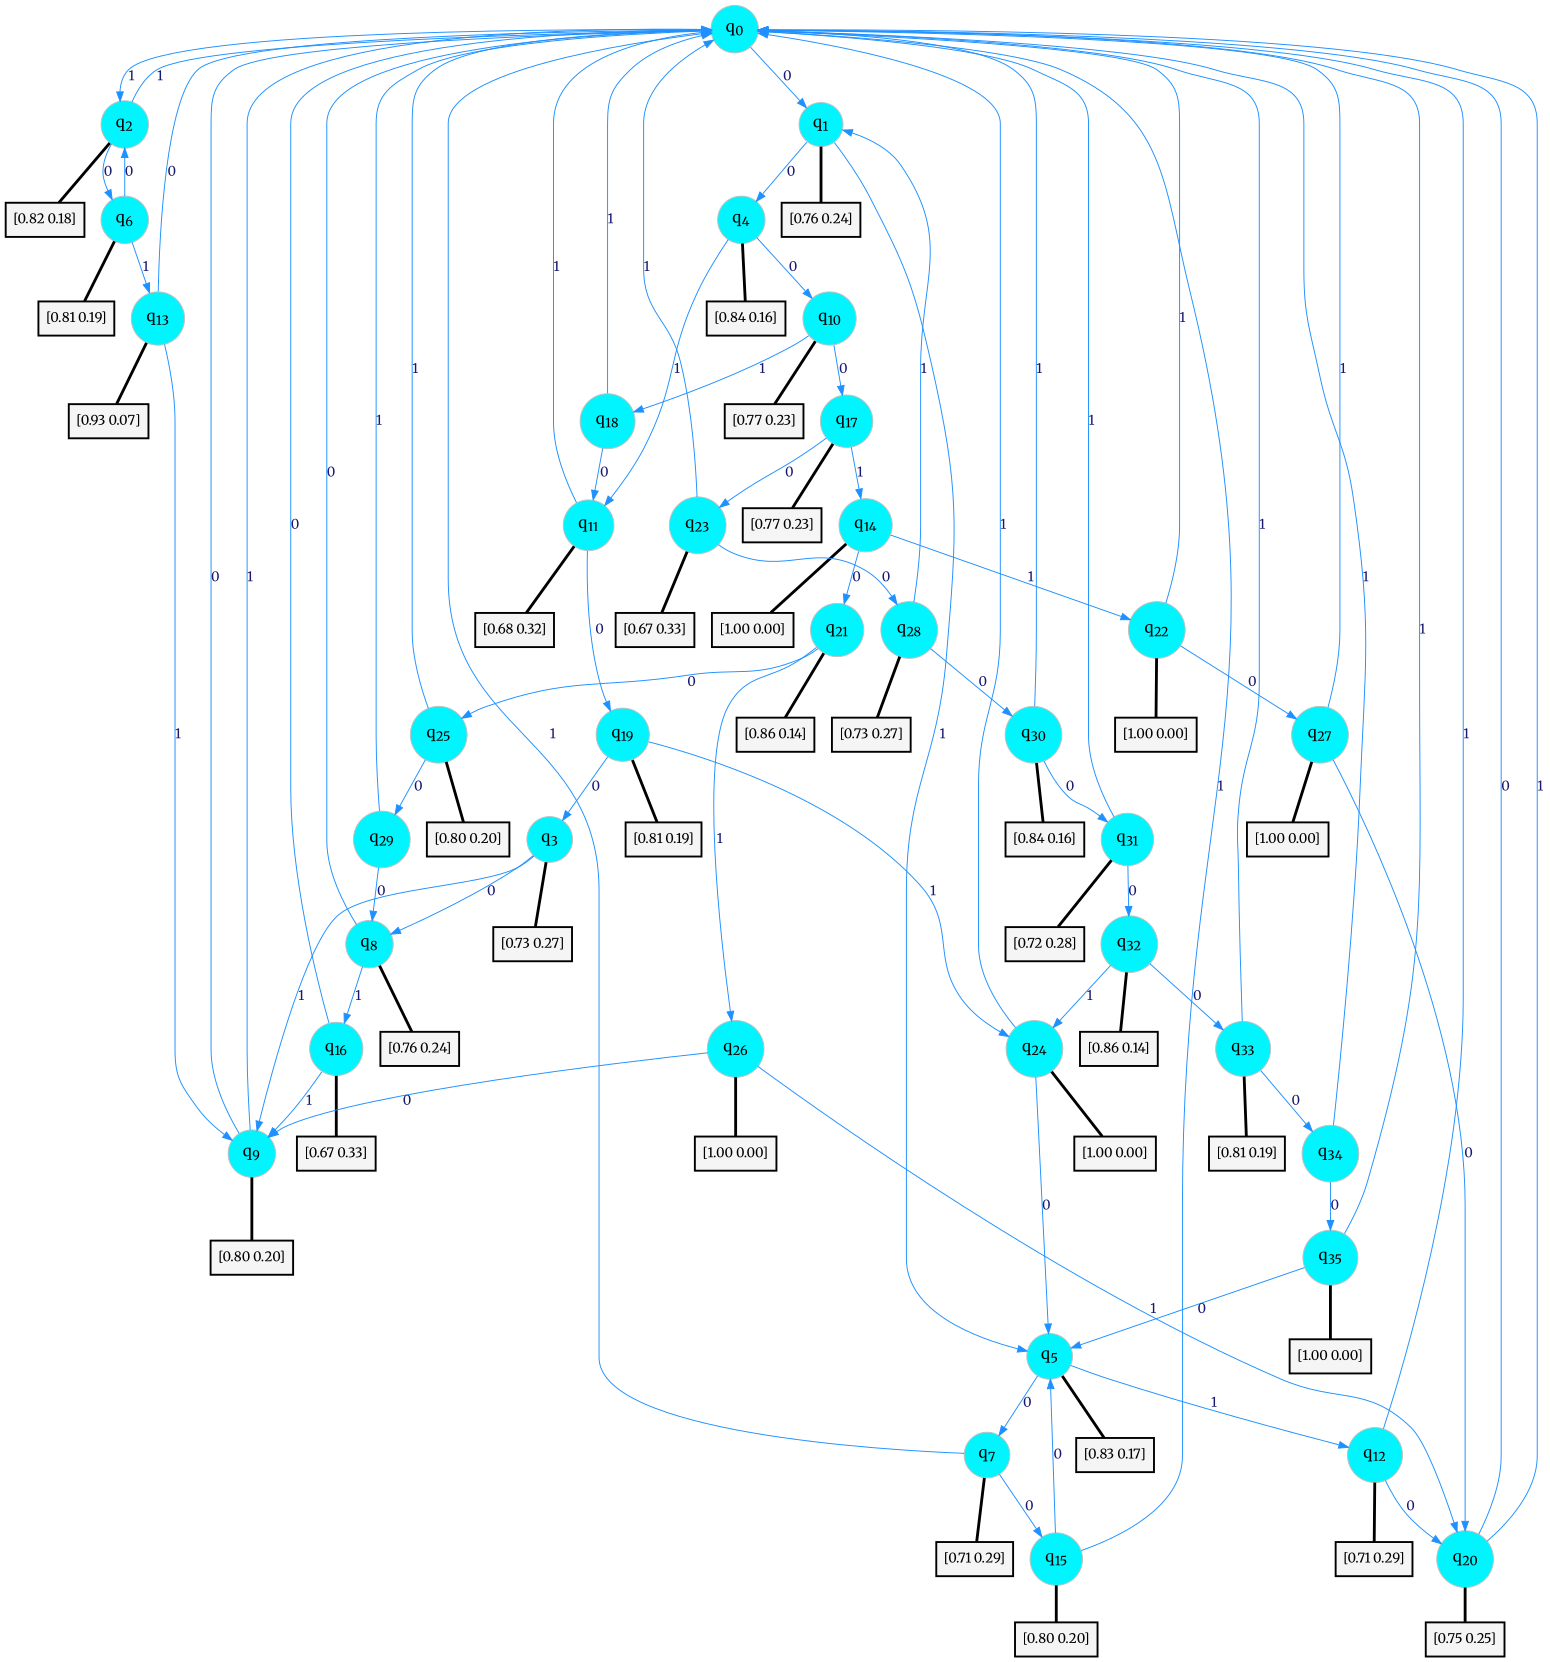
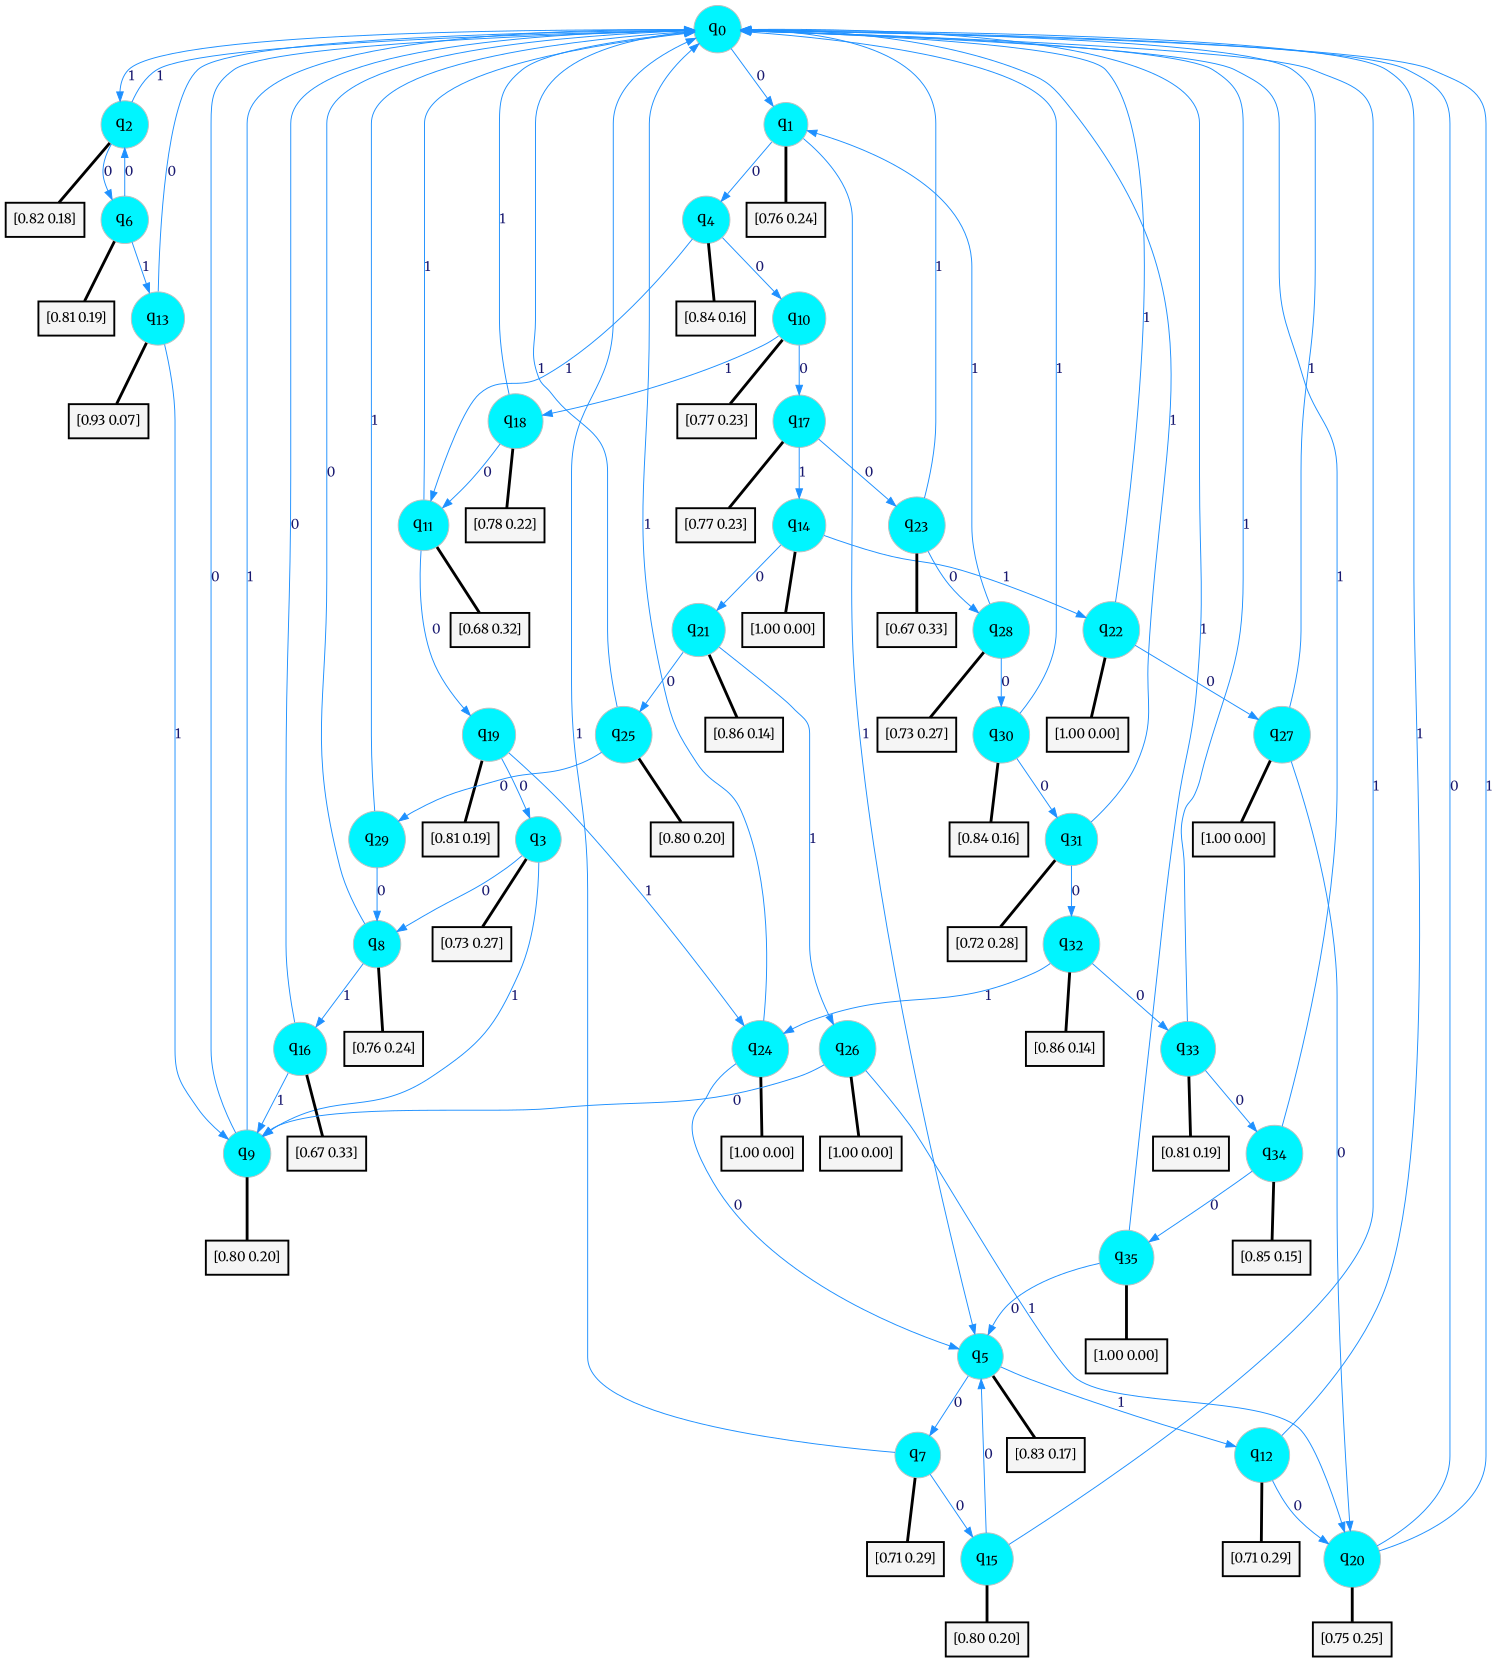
none -> (505, 525)
none -> (1272, 1258)
